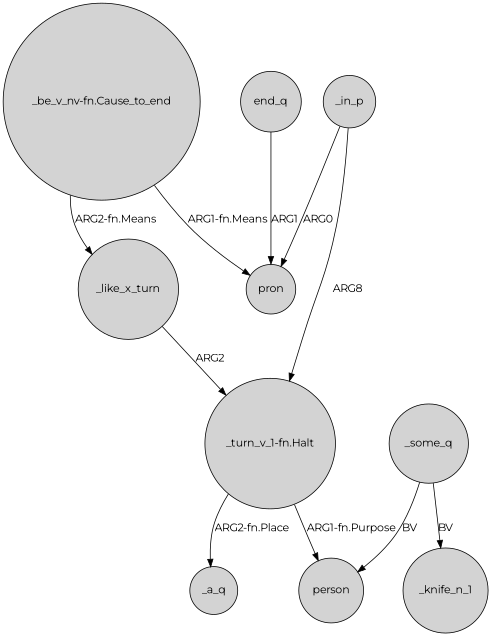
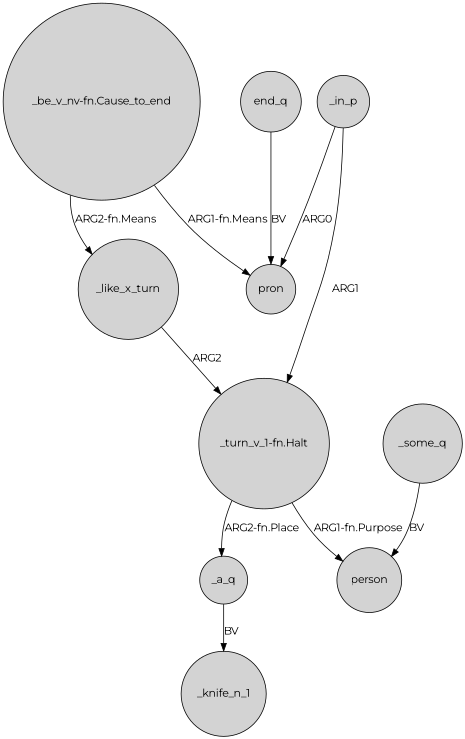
(285, 220) -> (279, 220)
(348, 289) -> (346, 289)
(437, 512) -> (224, 624)
